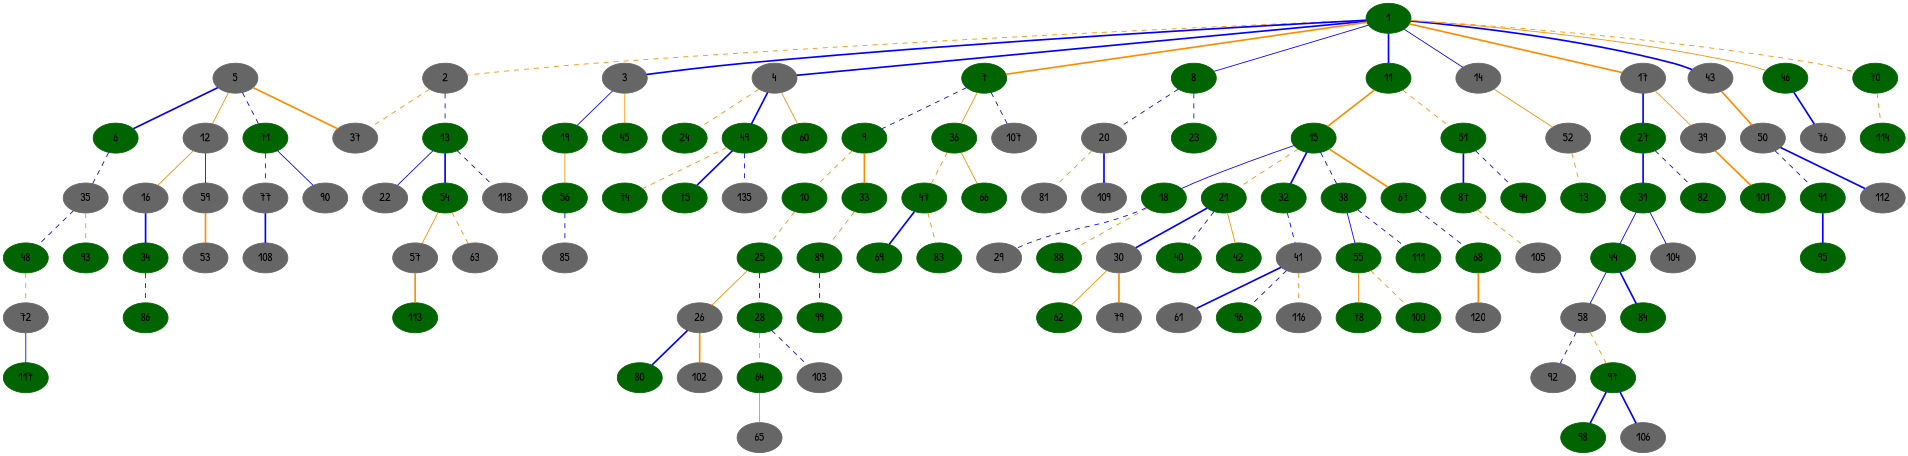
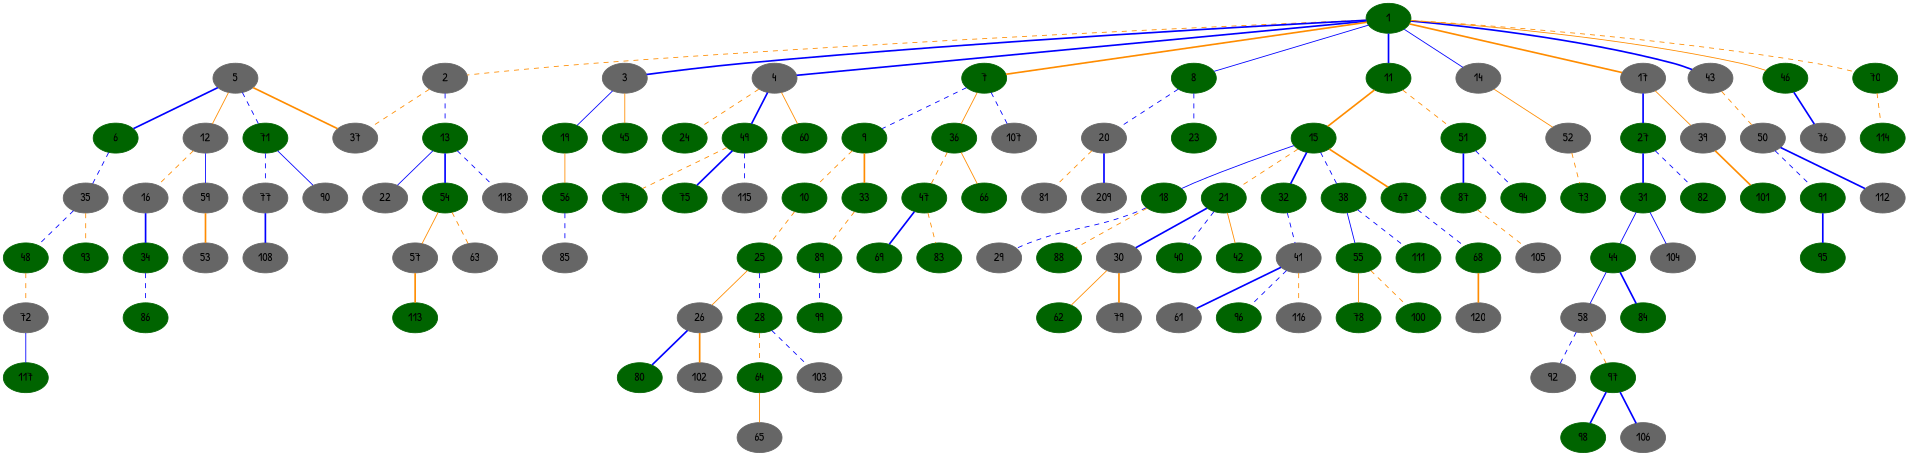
(1737, 108) -> (1737, 108)
(176, 168) -> (176, 168)
(745, 198) -> (745, 198)
(1104, 198) -> (1104, 198)
